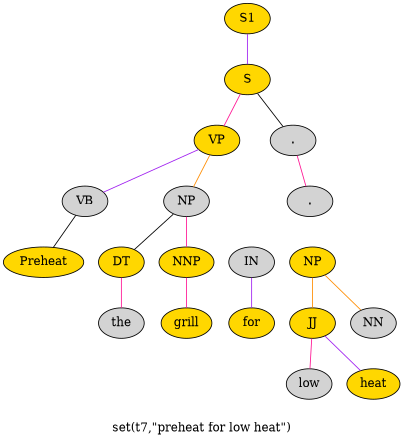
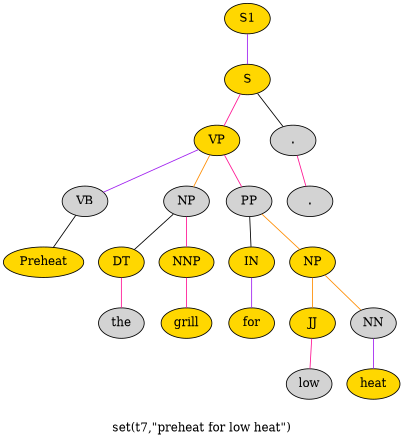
none -> (249, 201)
(252, 262) -> (252, 262)
(343, 353) -> (373, 354)
